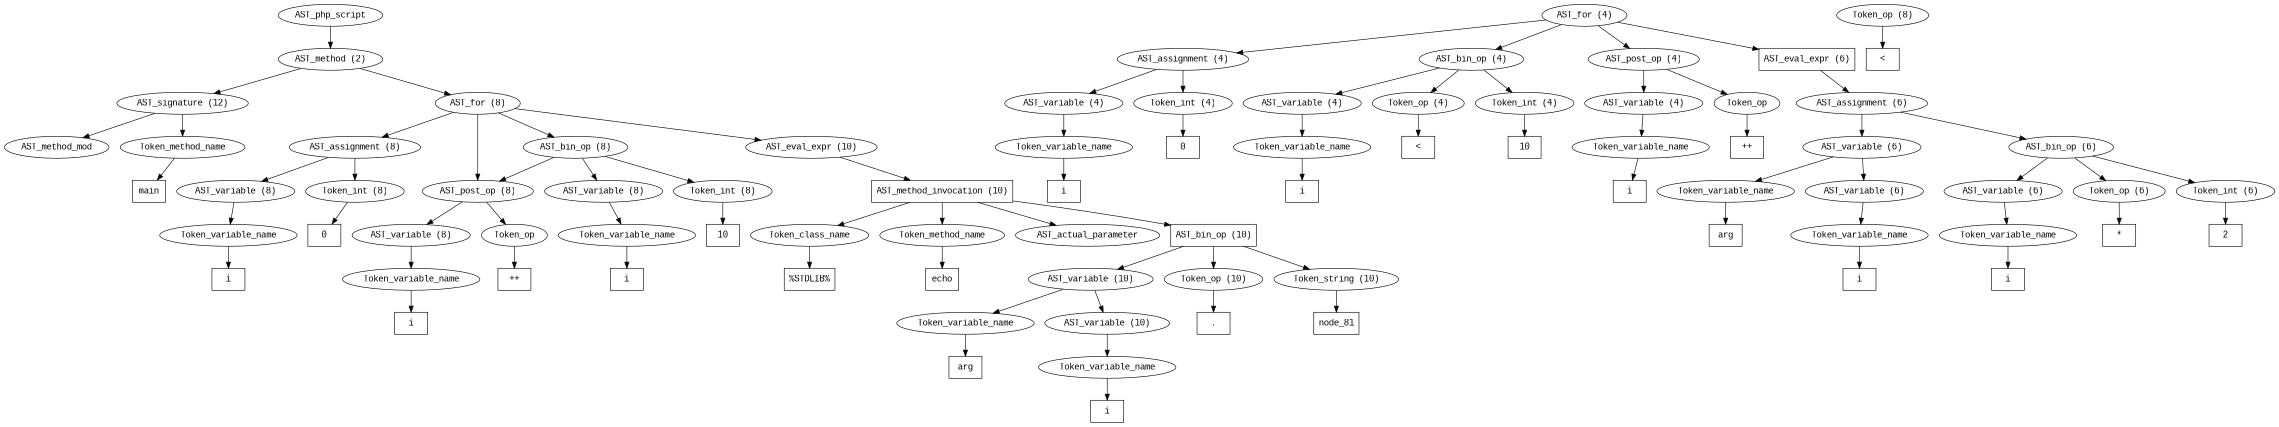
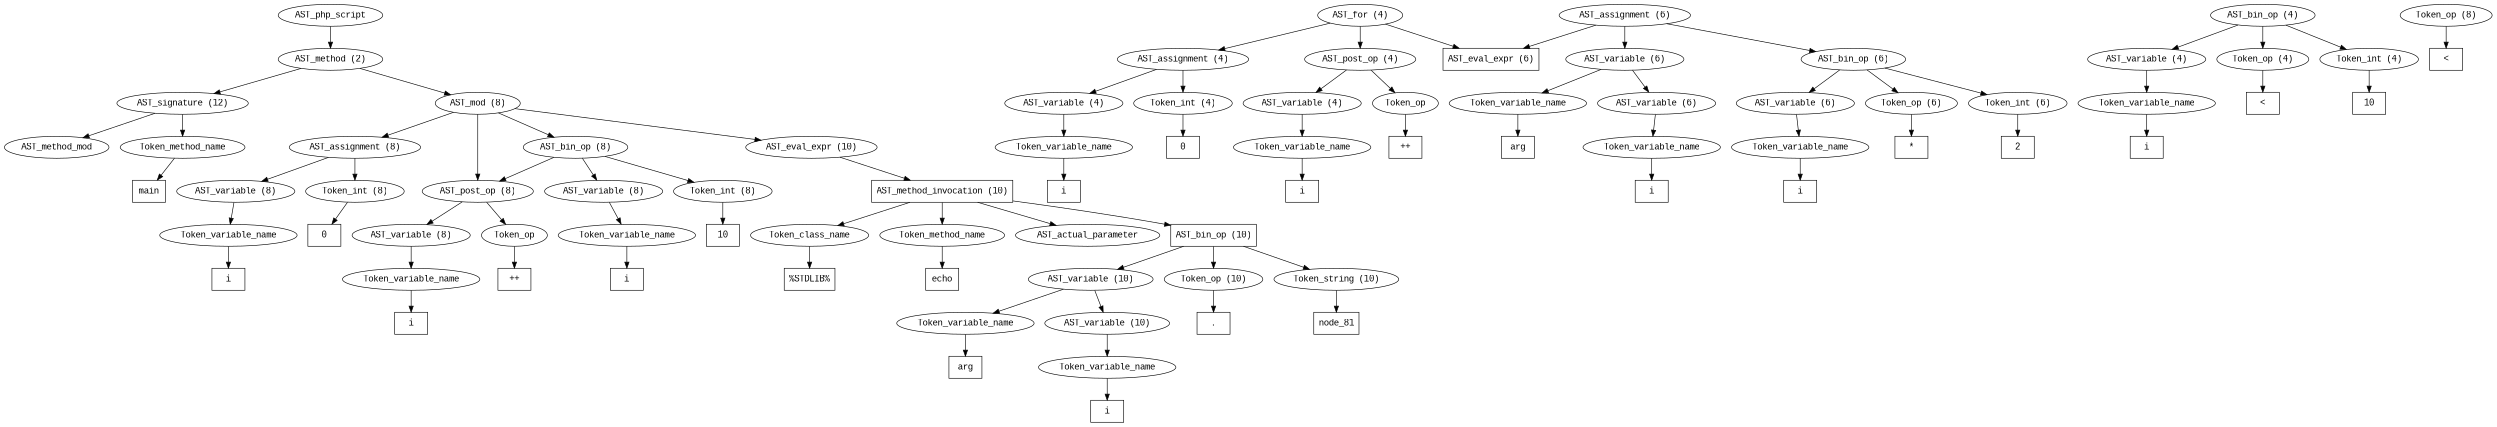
(1531, 36) -> none
(1832, 79) -> (1563, 36)
(478, 103) -> (478, 103)
